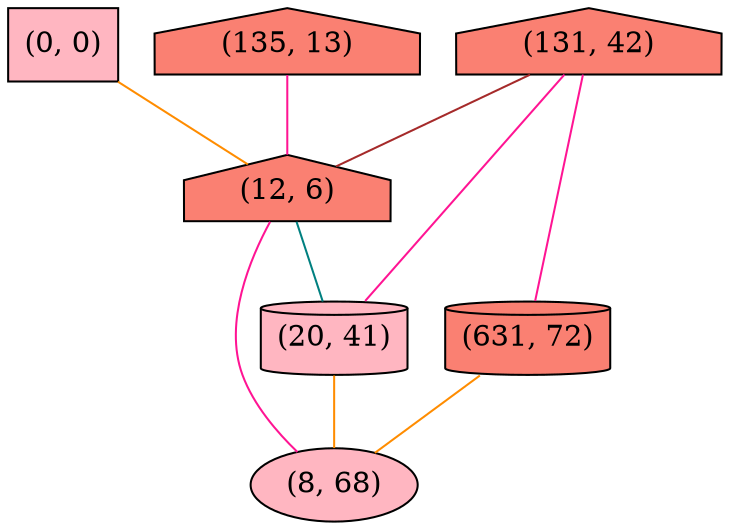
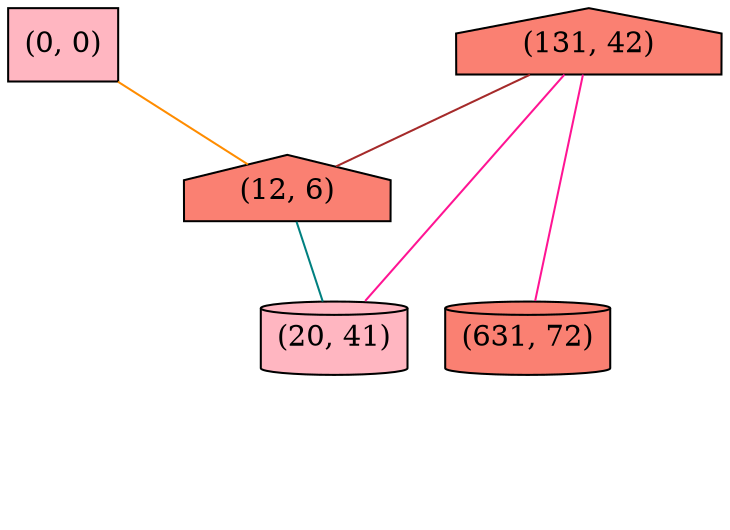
(287, 45) -> none
(334, 485) -> none
